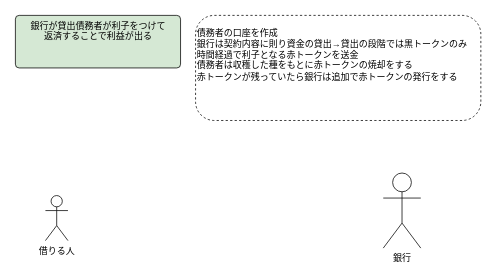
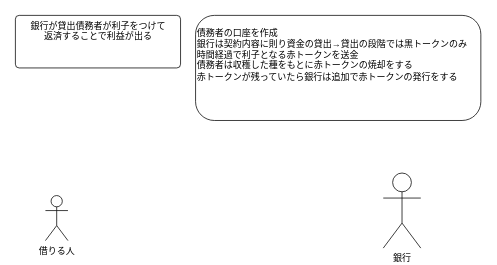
(98, 42) -> (98, 42)
(338, 68) -> (338, 68)
